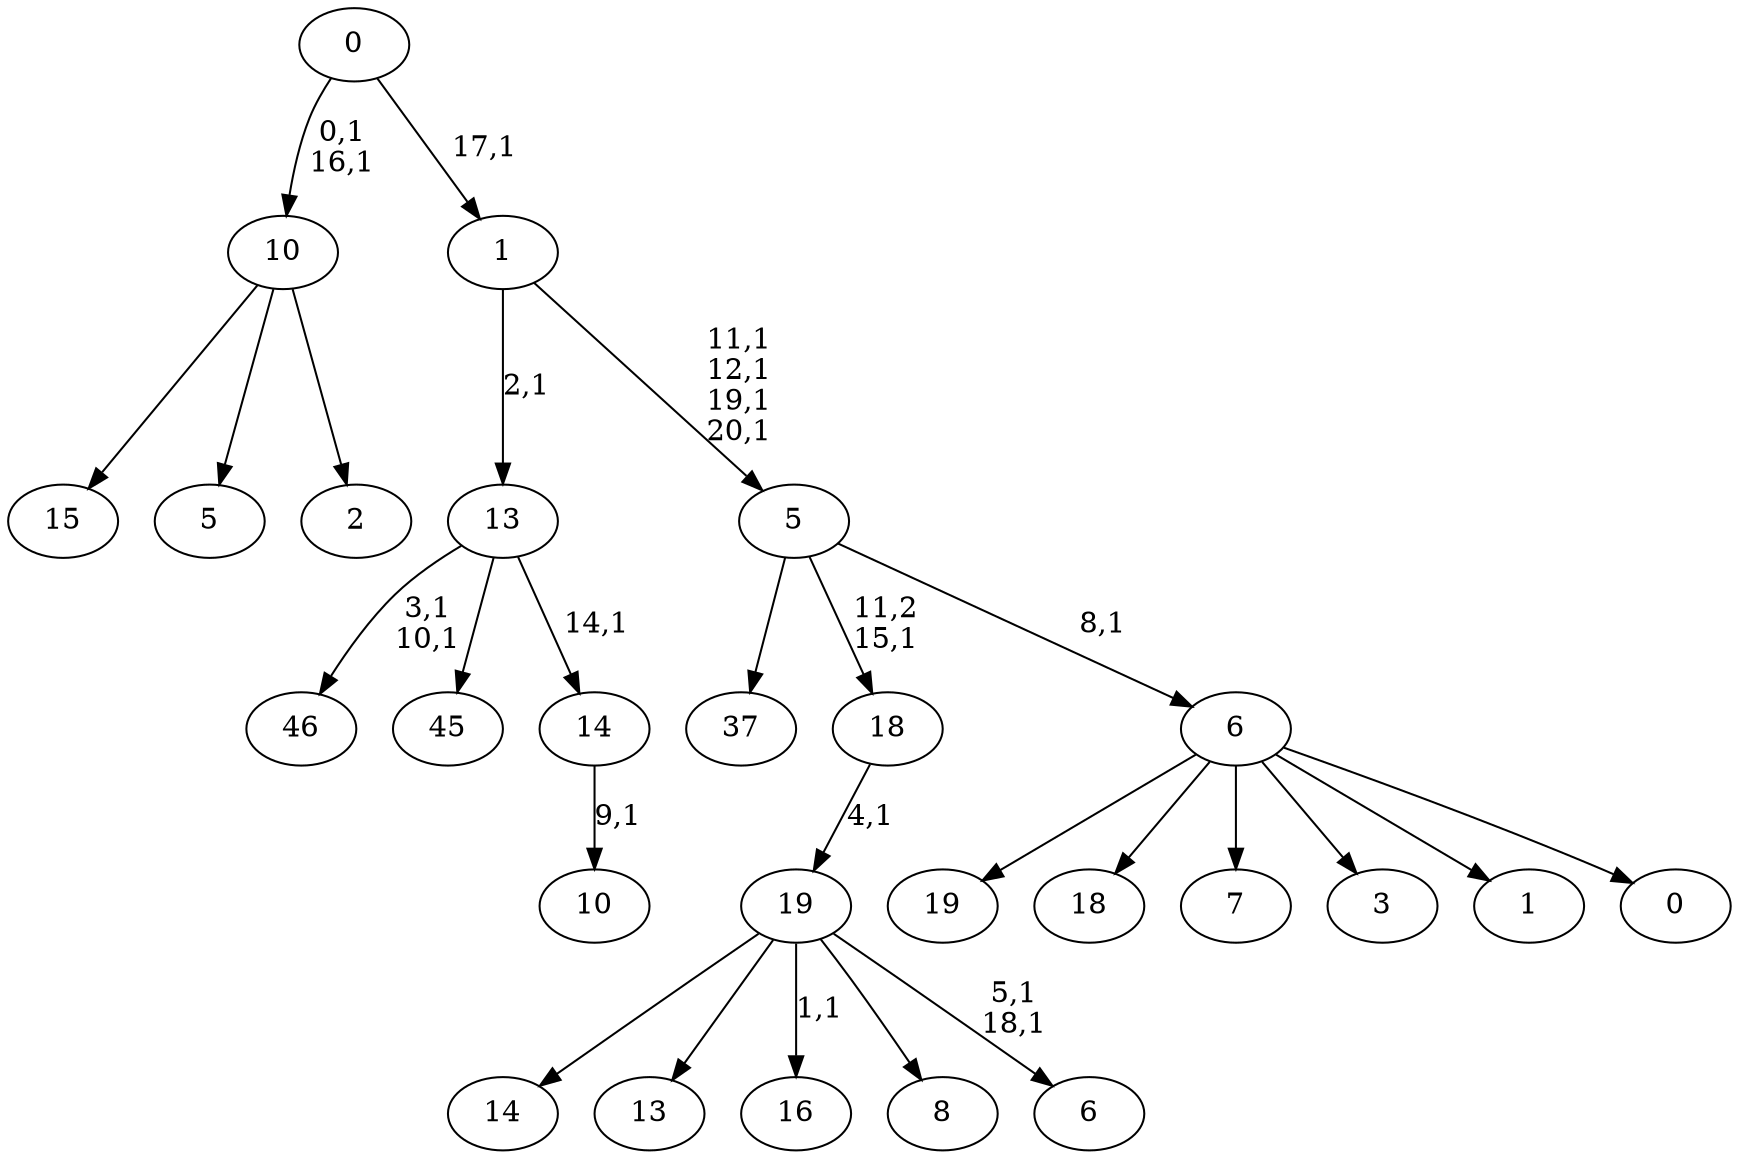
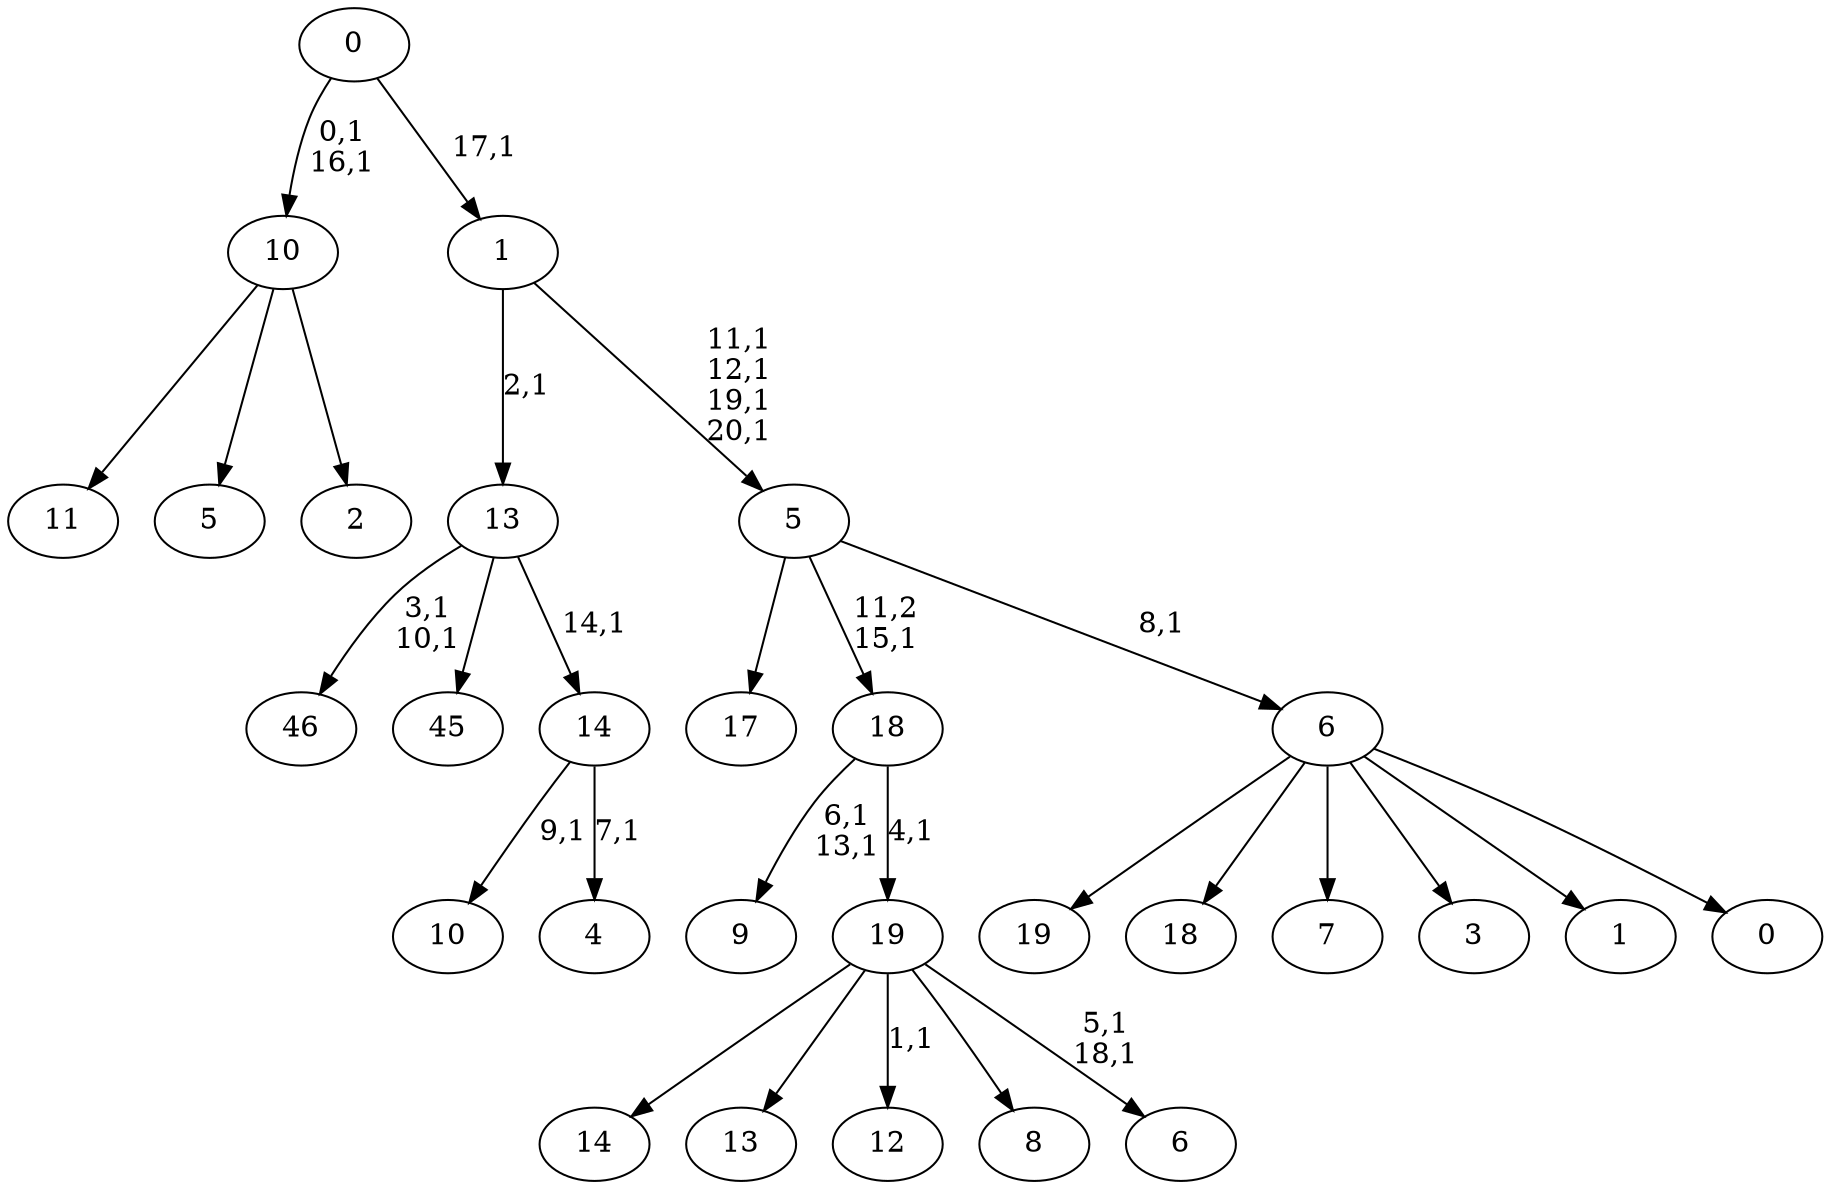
(63, 521) -> (63, 521)
(741, 729) -> (741, 729)
none -> (595, 937)
none -> (741, 937)
(796, 1114) -> (888, 1144)
